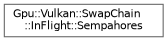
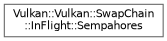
(84, 21) -> (84, 21)
